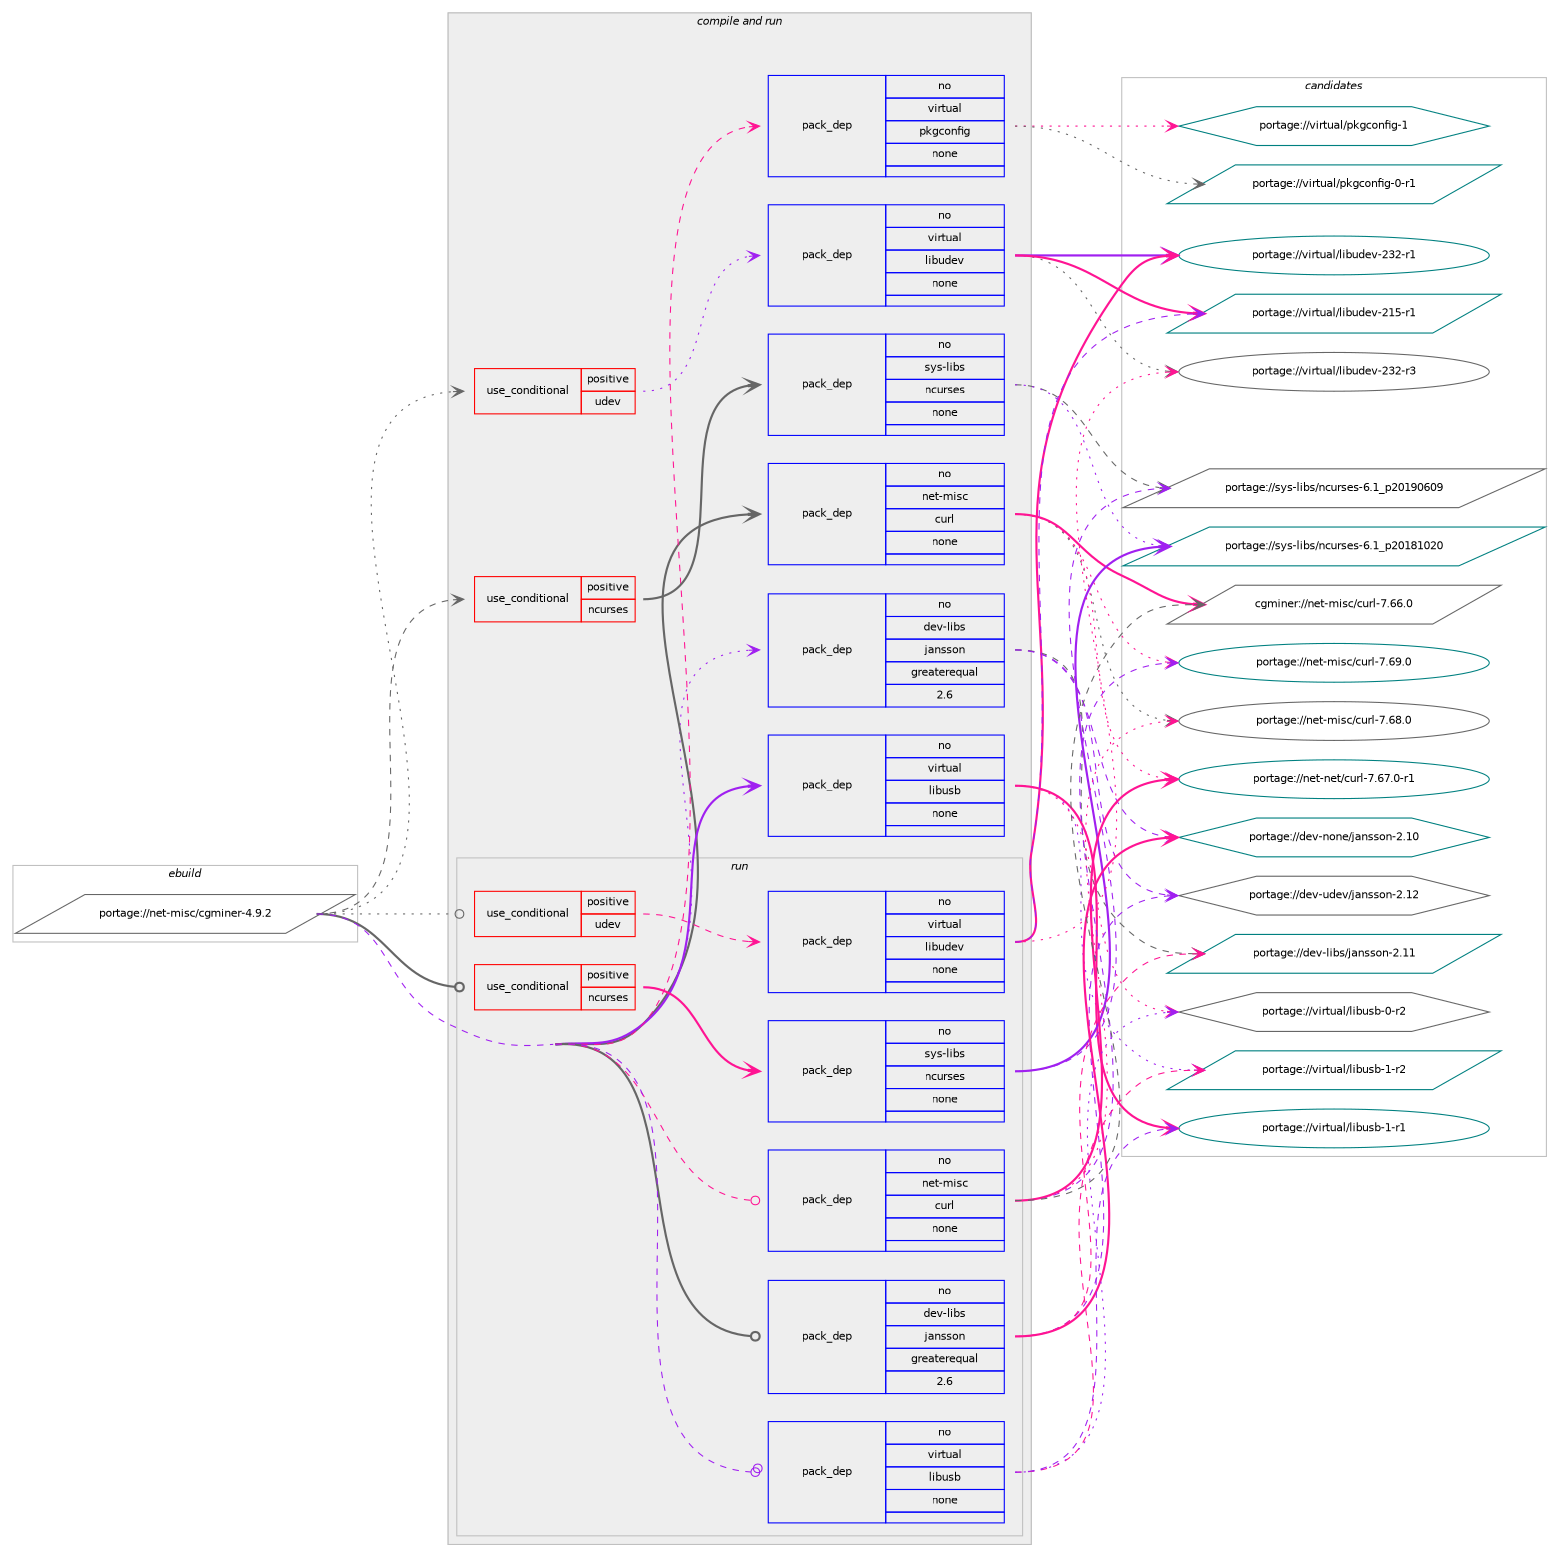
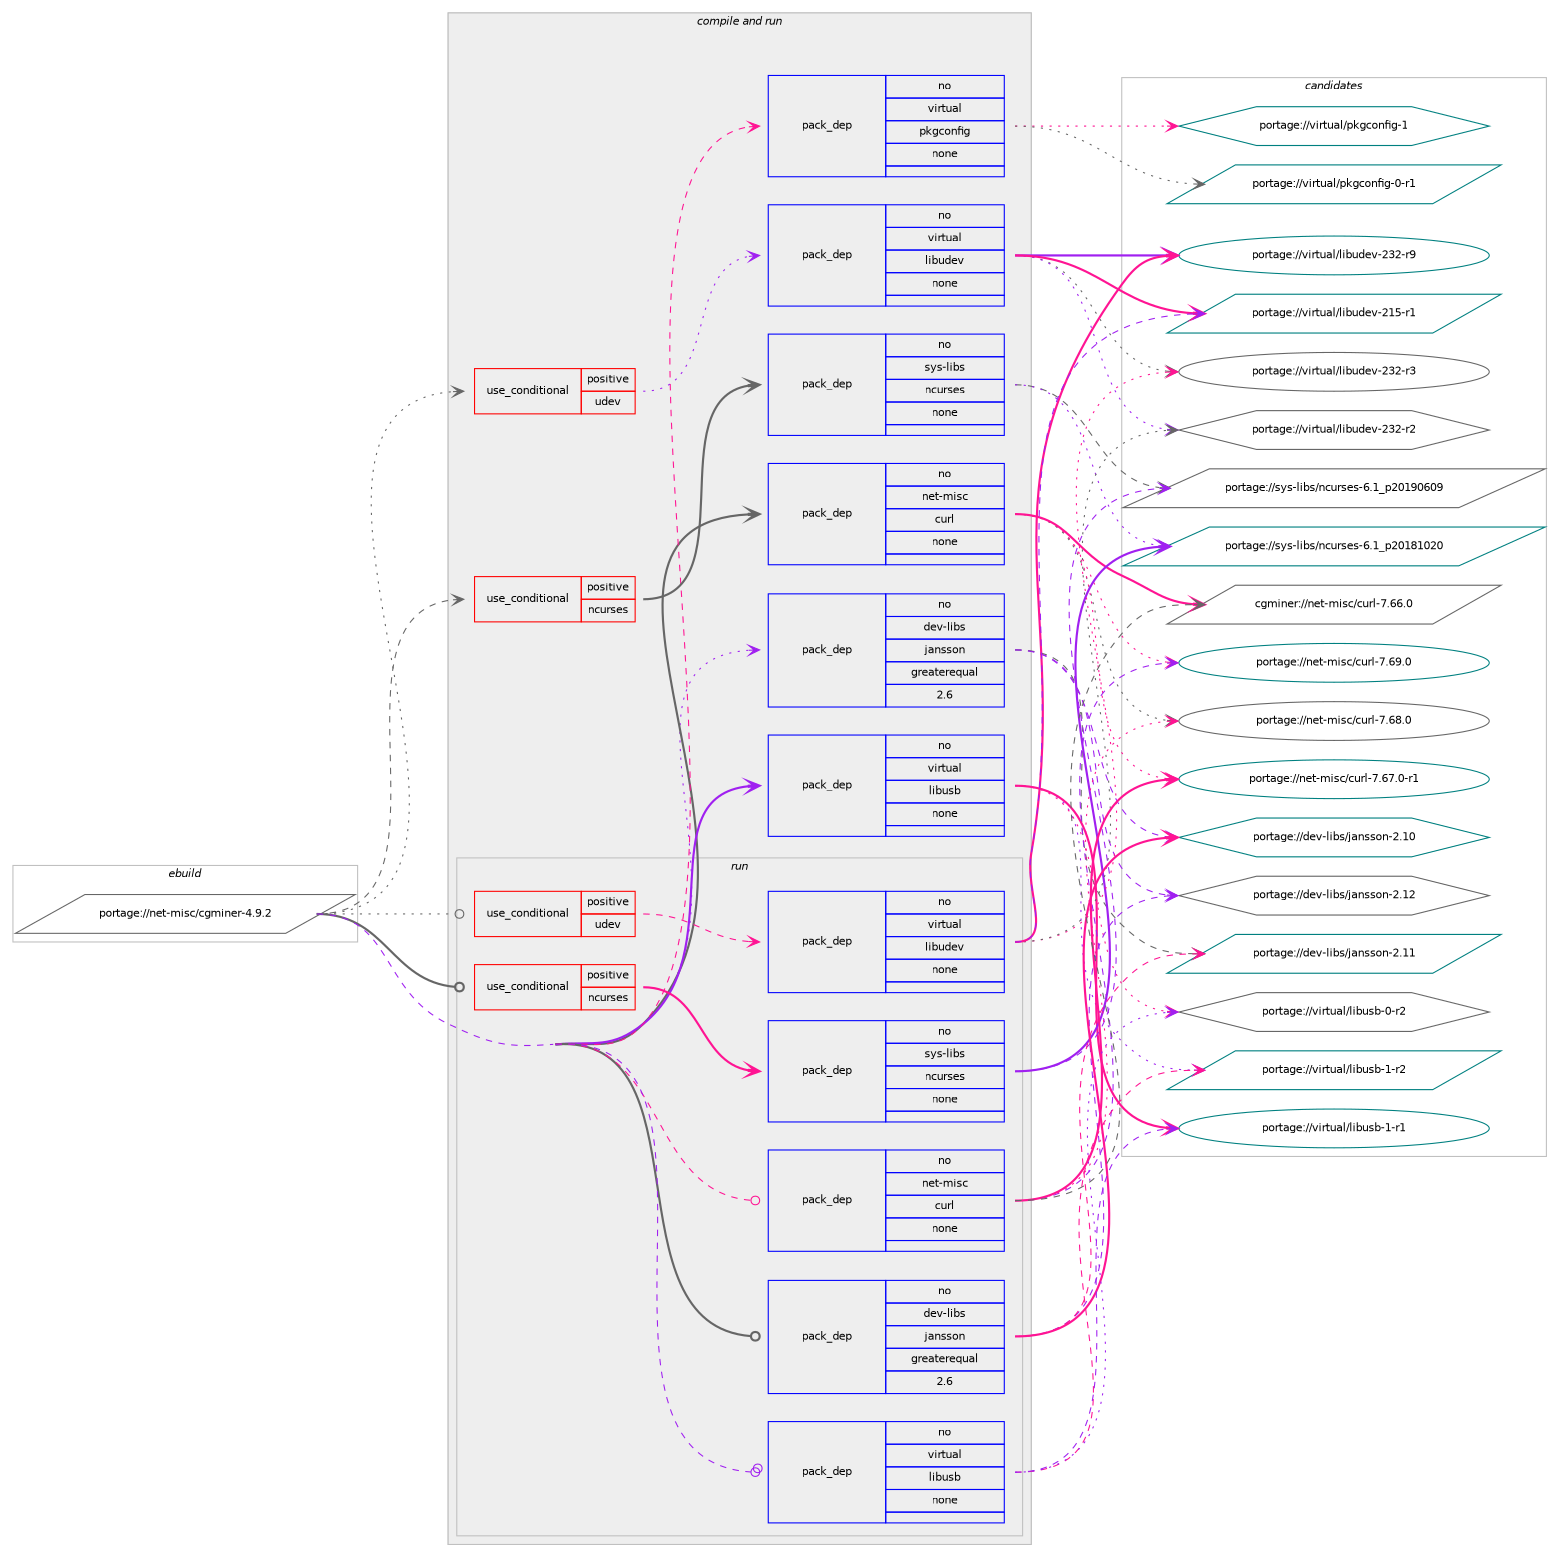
(1334, 255) -> (1334, 255)
none -> (1334, 430)
(1334, 779) -> (1334, 779)
(1334, 837) -> (1334, 837)
(1334, 896) -> (1334, 896)
